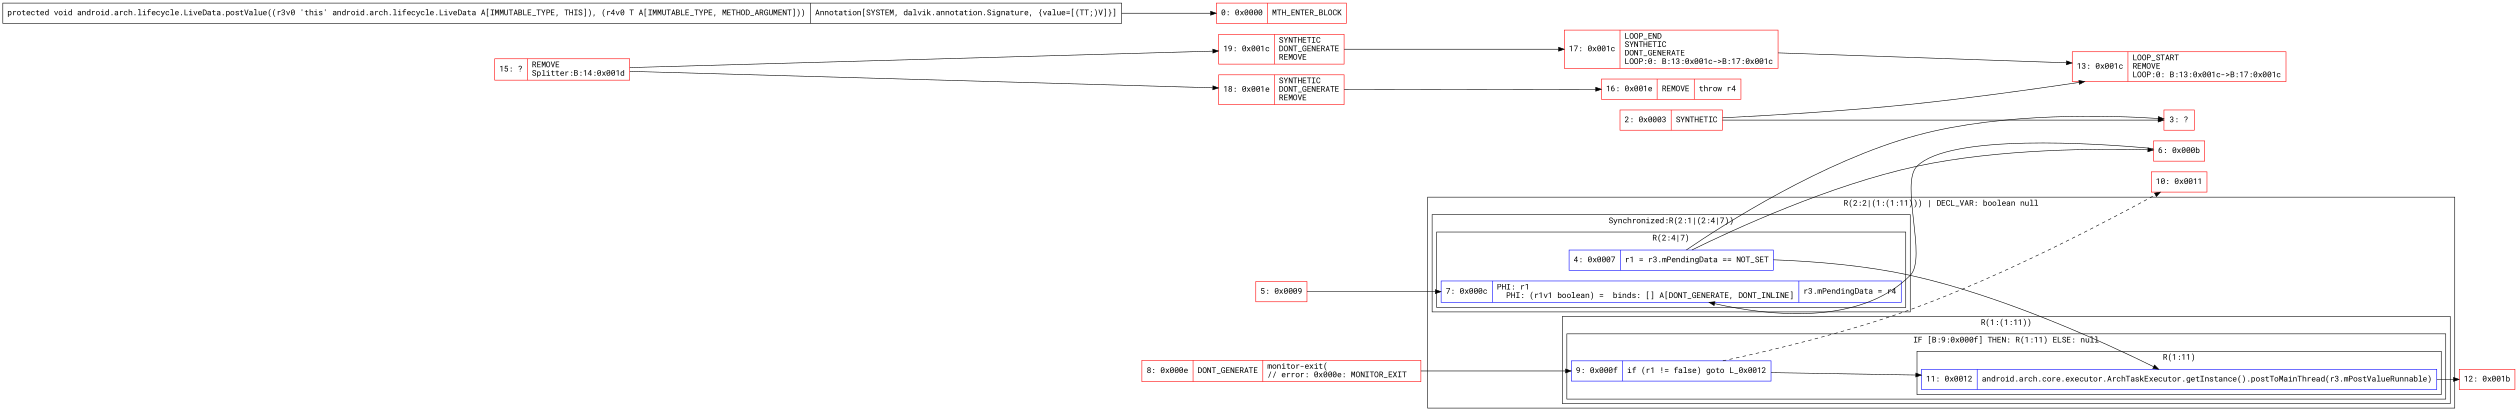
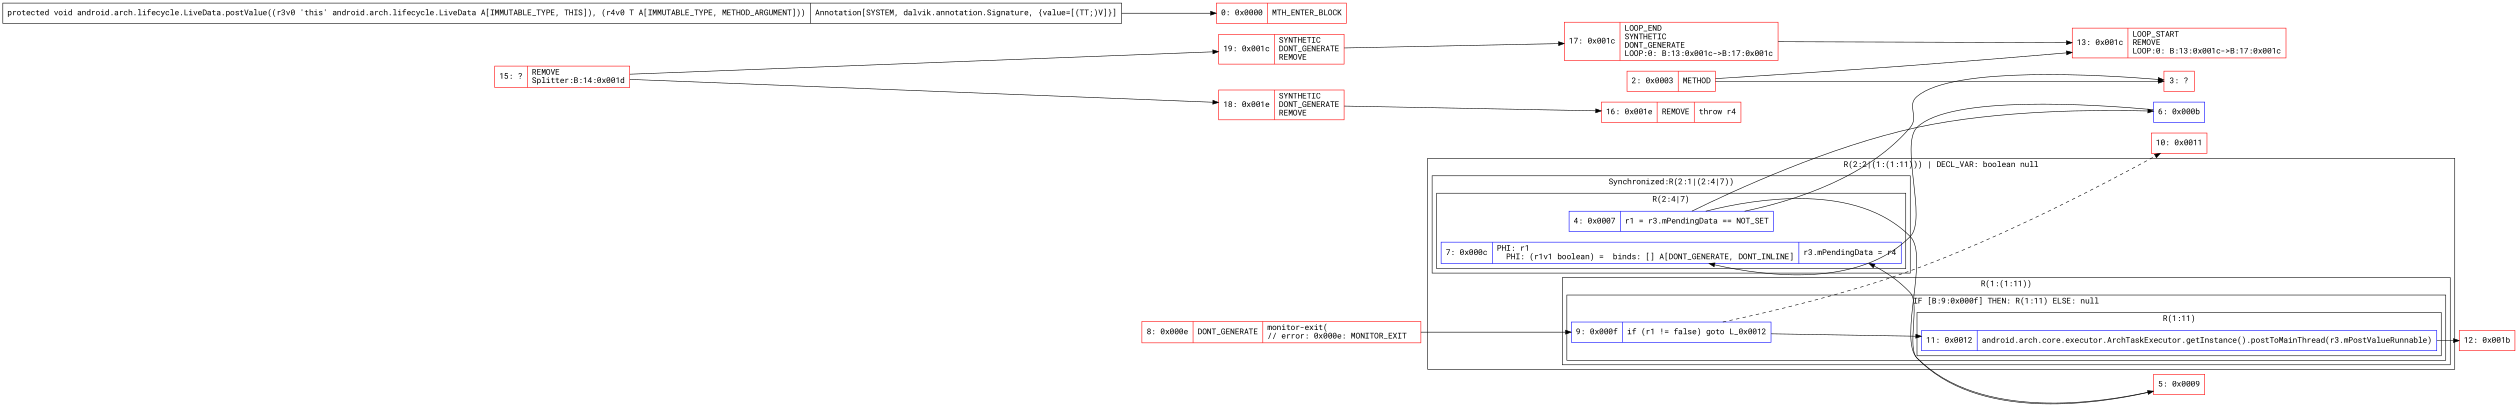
(1697, 120) -> (1697, 81)
(2179, 151) -> (2179, 112)
(1969, 291) -> (1915, 282)
